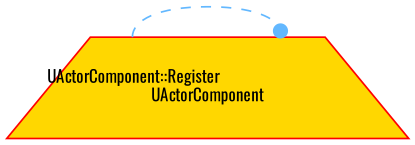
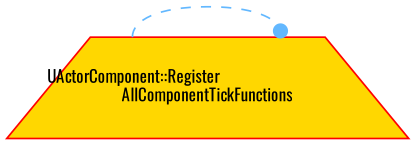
(208, 88) -> (208, 88)
